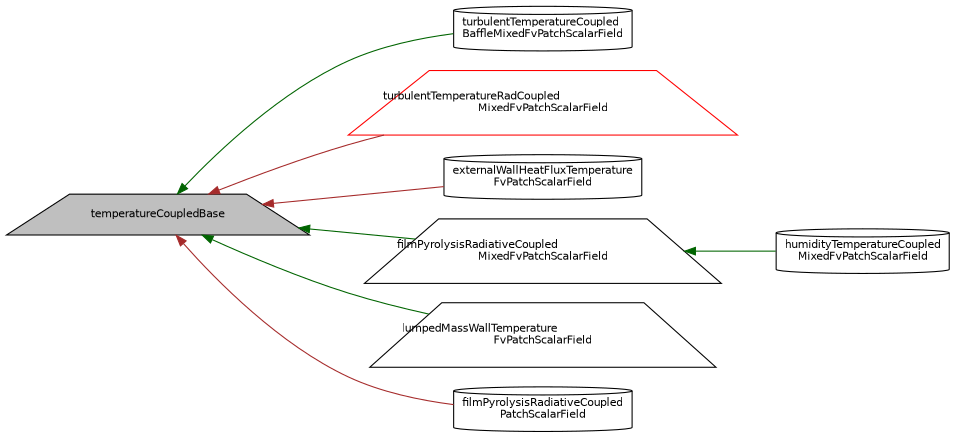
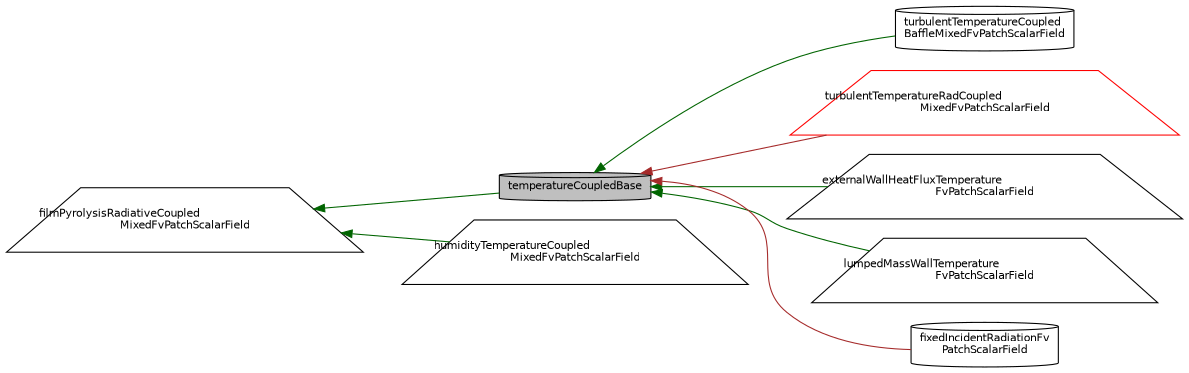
(543, 177) -> (985, 187)
(359, 195) -> (745, 187)
(158, 215) -> (575, 187)
(363, 234) -> (412, 201)
(863, 251) -> (575, 252)
(543, 409) -> (985, 345)
